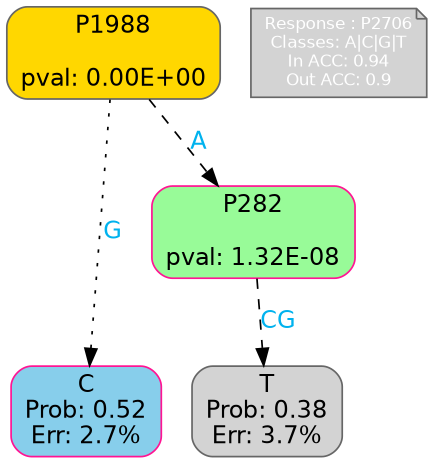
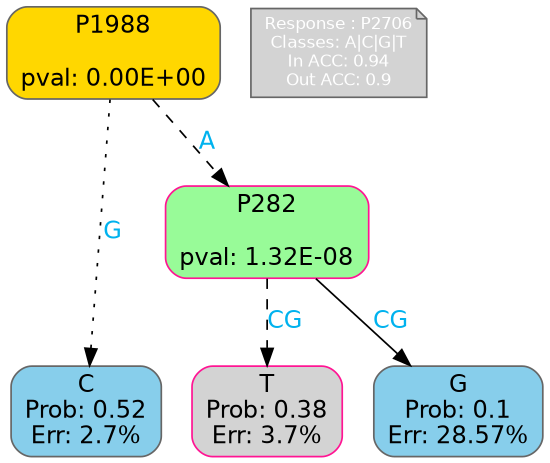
(86, 411) -> (86, 411)
(267, 411) -> (267, 411)
none -> (458, 411)
